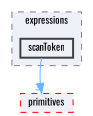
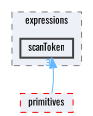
(40, 72) -> (53, 81)
